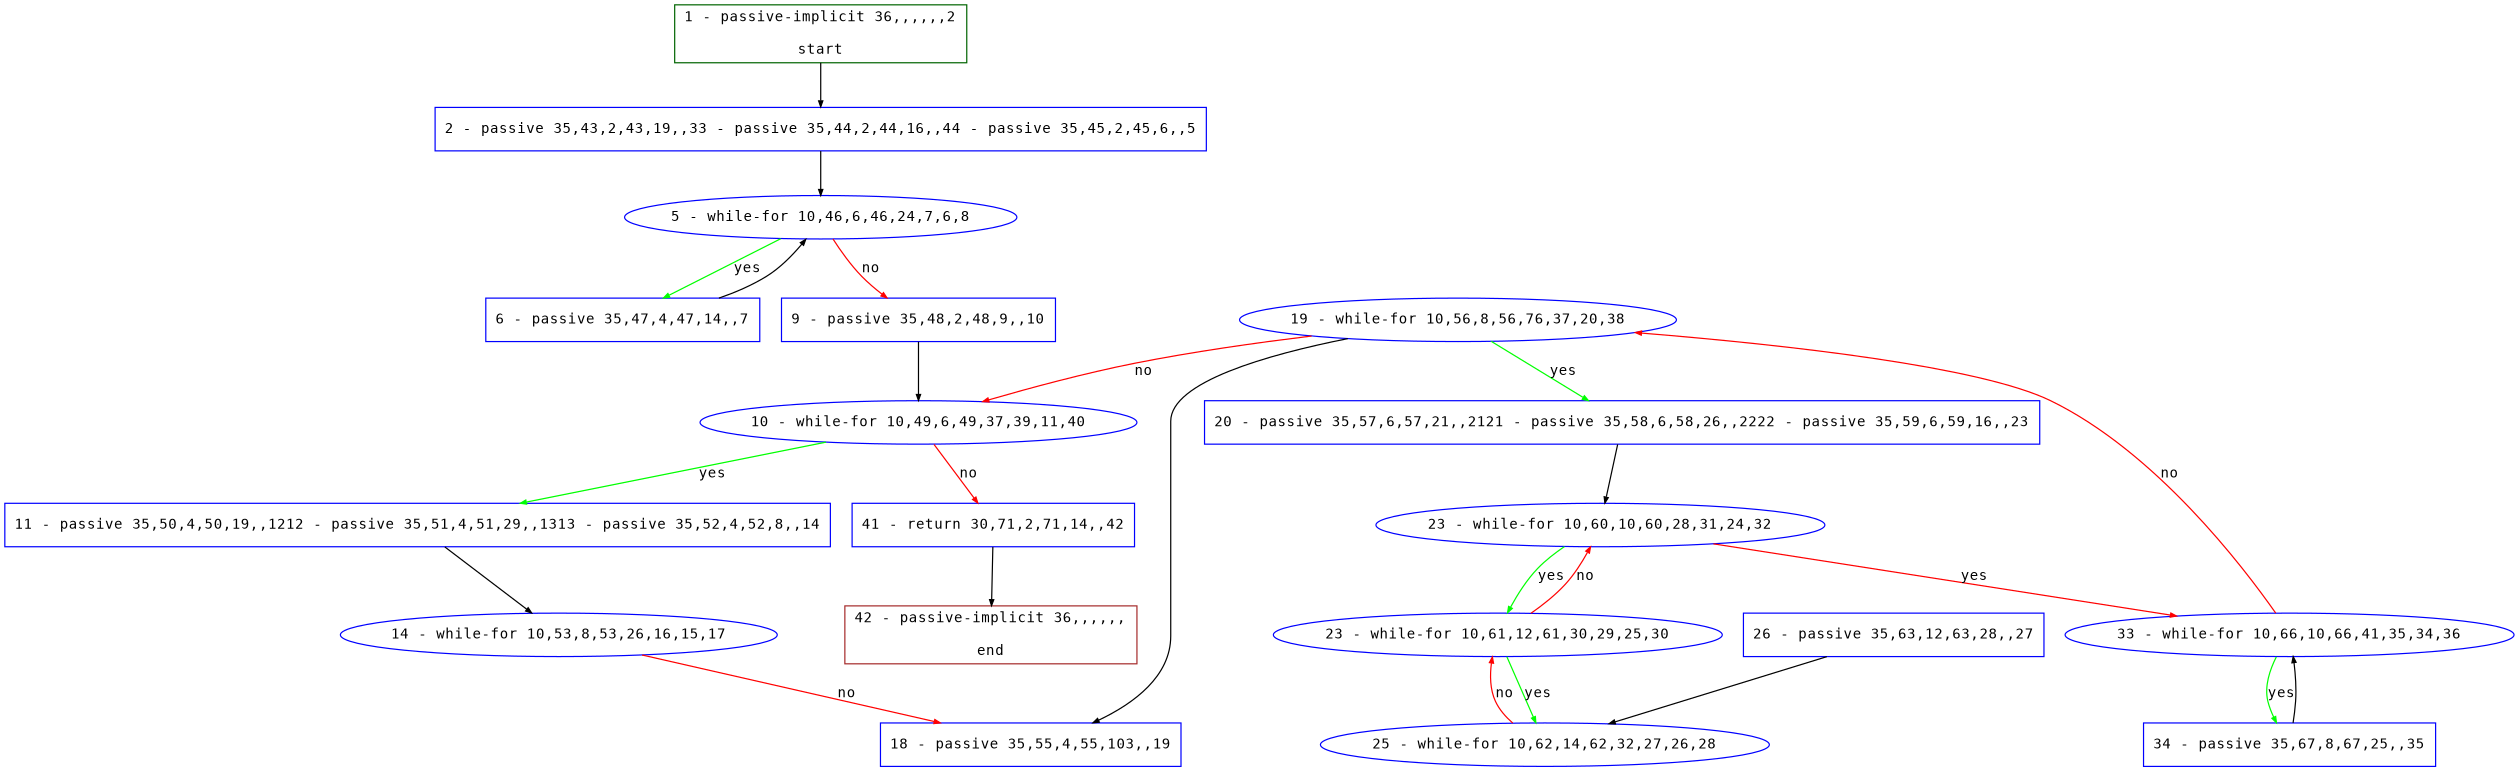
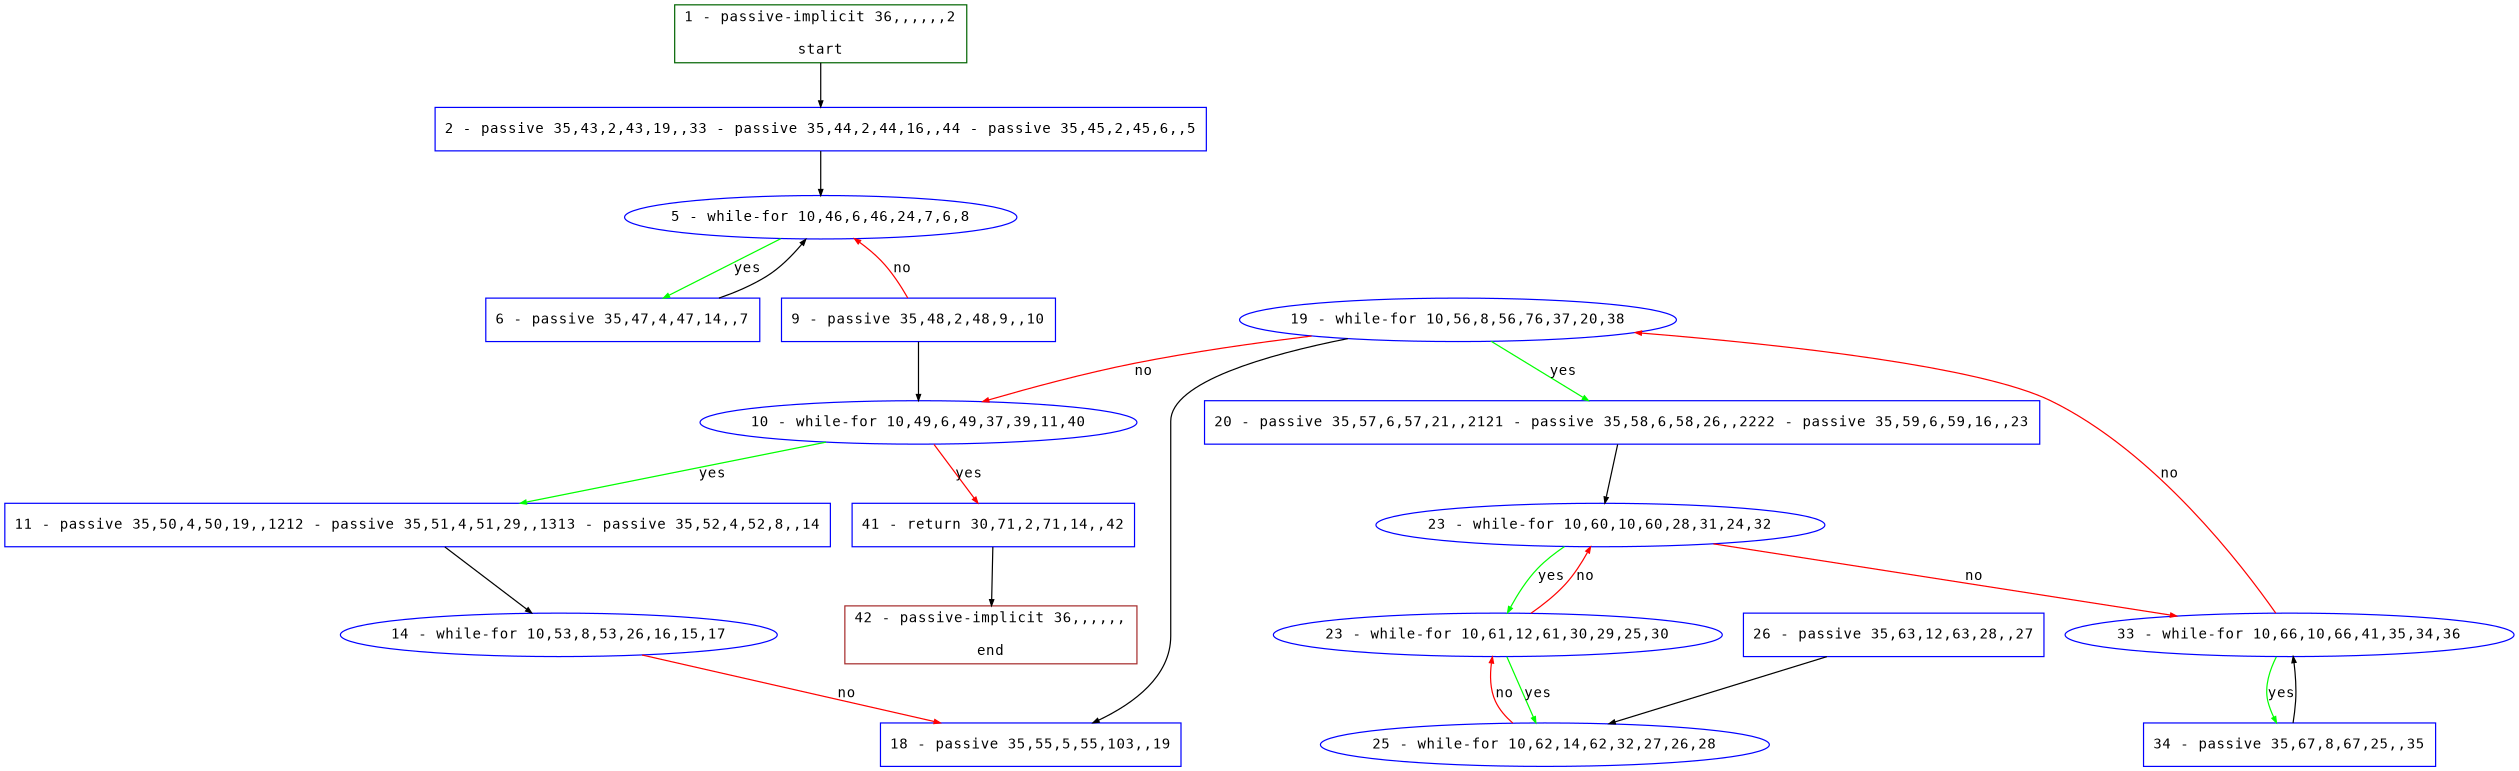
(855, 269) -> (887, 267)
(969, 474) -> (969, 474)
(1975, 576) -> (1975, 576)
(1031, 745) -> (1031, 745)
